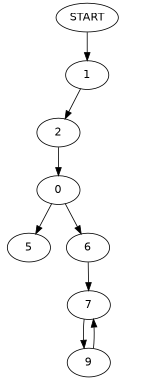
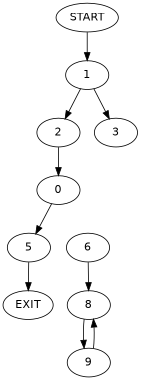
none -> (116, 133)
(71, 215) -> none
none -> (28, 305)
(89, 305) -> (89, 305)
